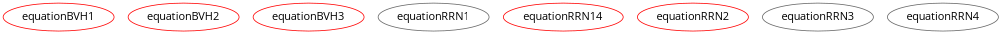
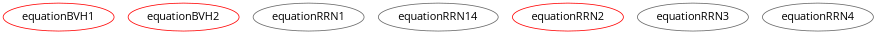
(309, 17) -> none
(563, 17) -> (438, 17)
